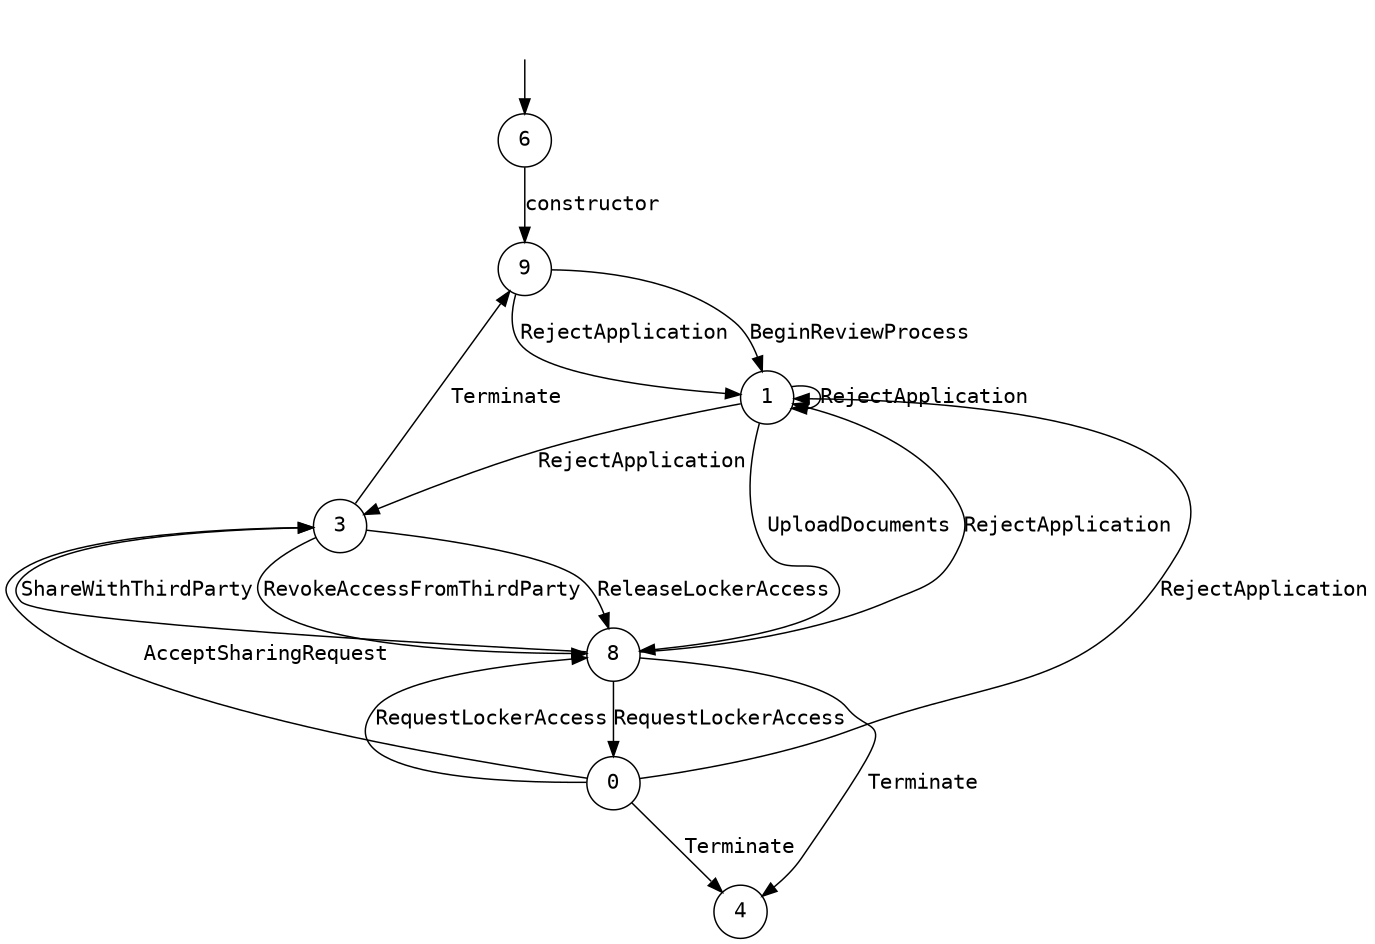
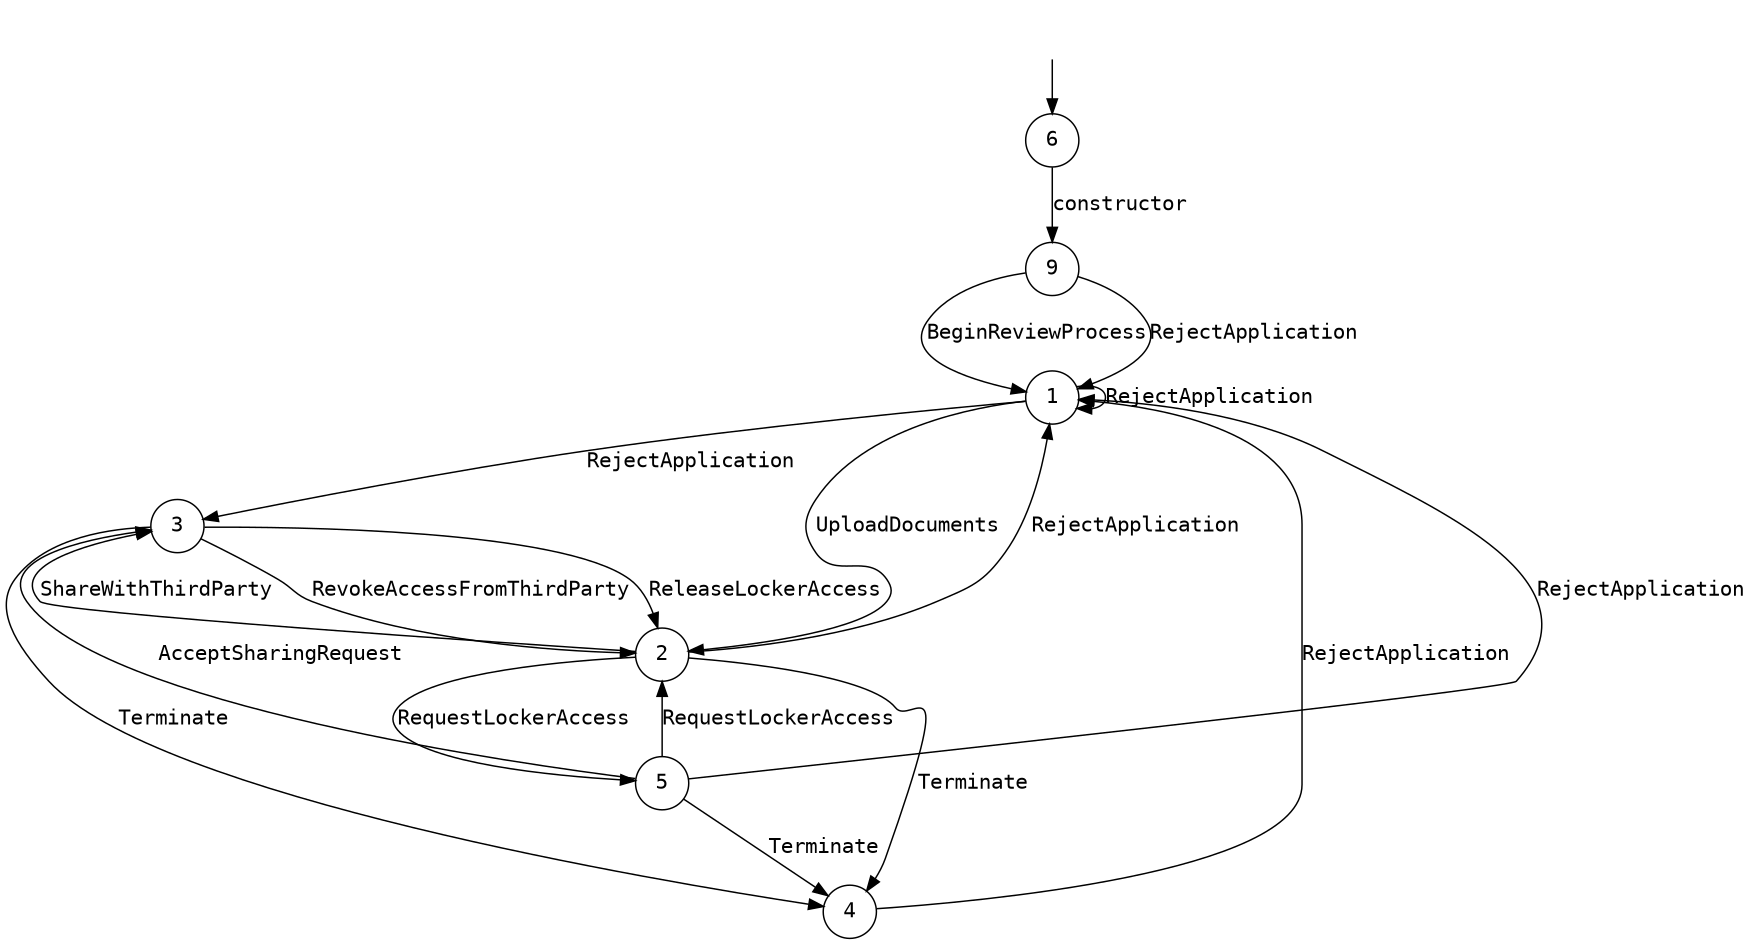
(428, 404) -> (288, 794)
(613, 655) -> (662, 655)
none -> (1302, 753)
(613, 783) -> (662, 783)
